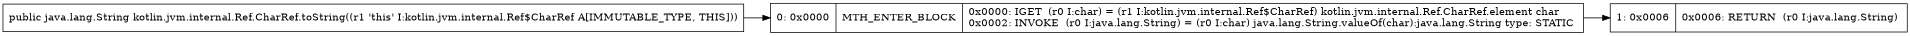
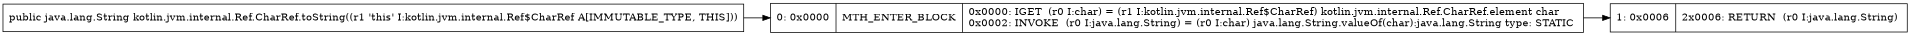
(1792, 17) -> (1792, 17)
